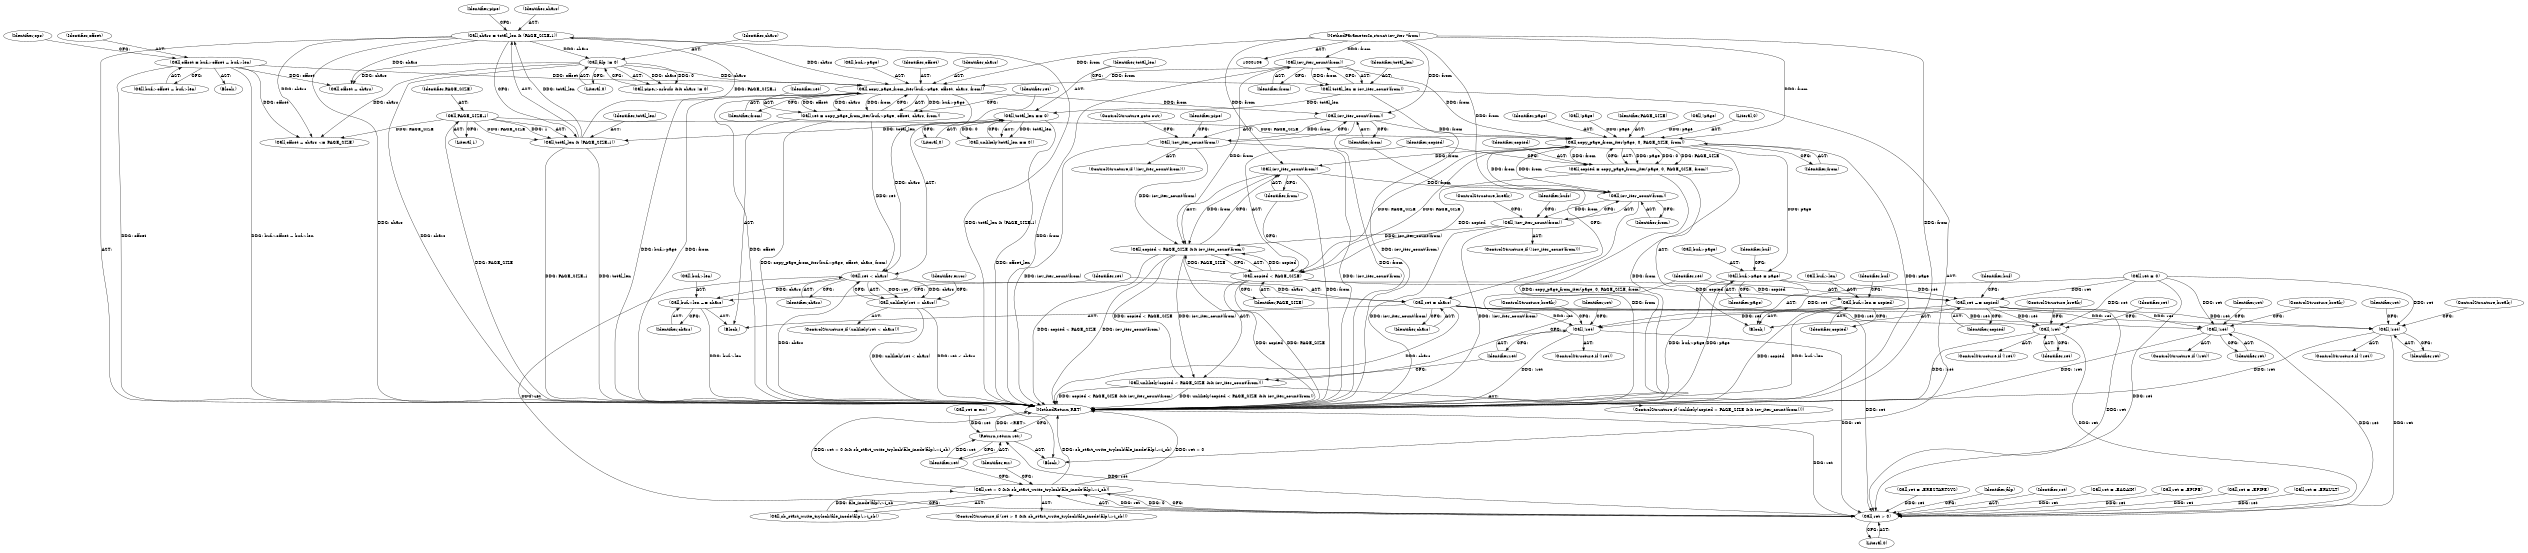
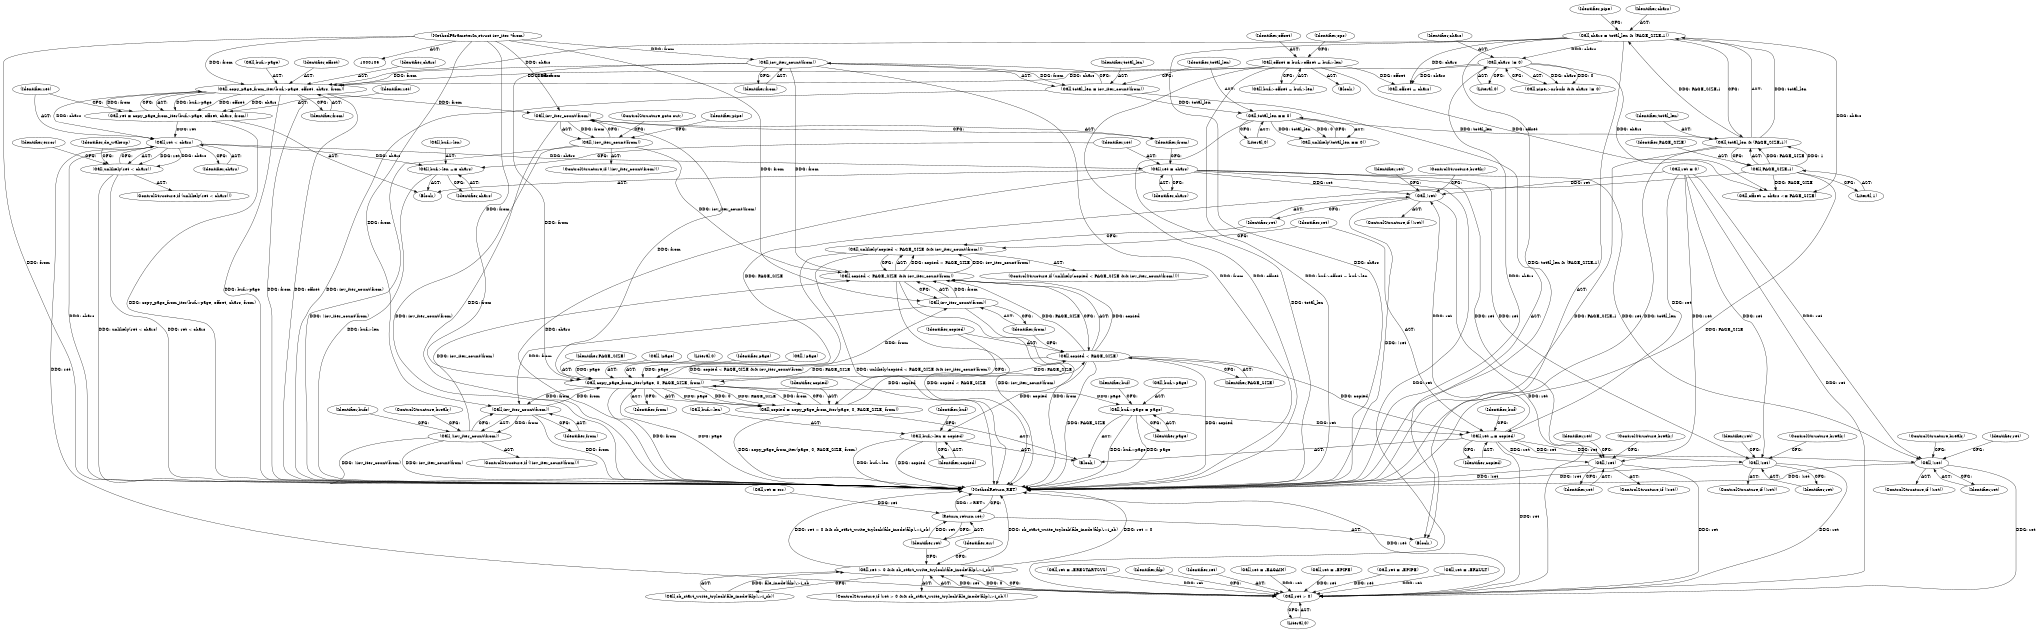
(603, 63) -> (1505, 63)
none -> (106, 143)
none -> (1733, 159)
none -> (882, 261)
(1013, 263) -> (1307, 303)
(1426, 497) -> none
